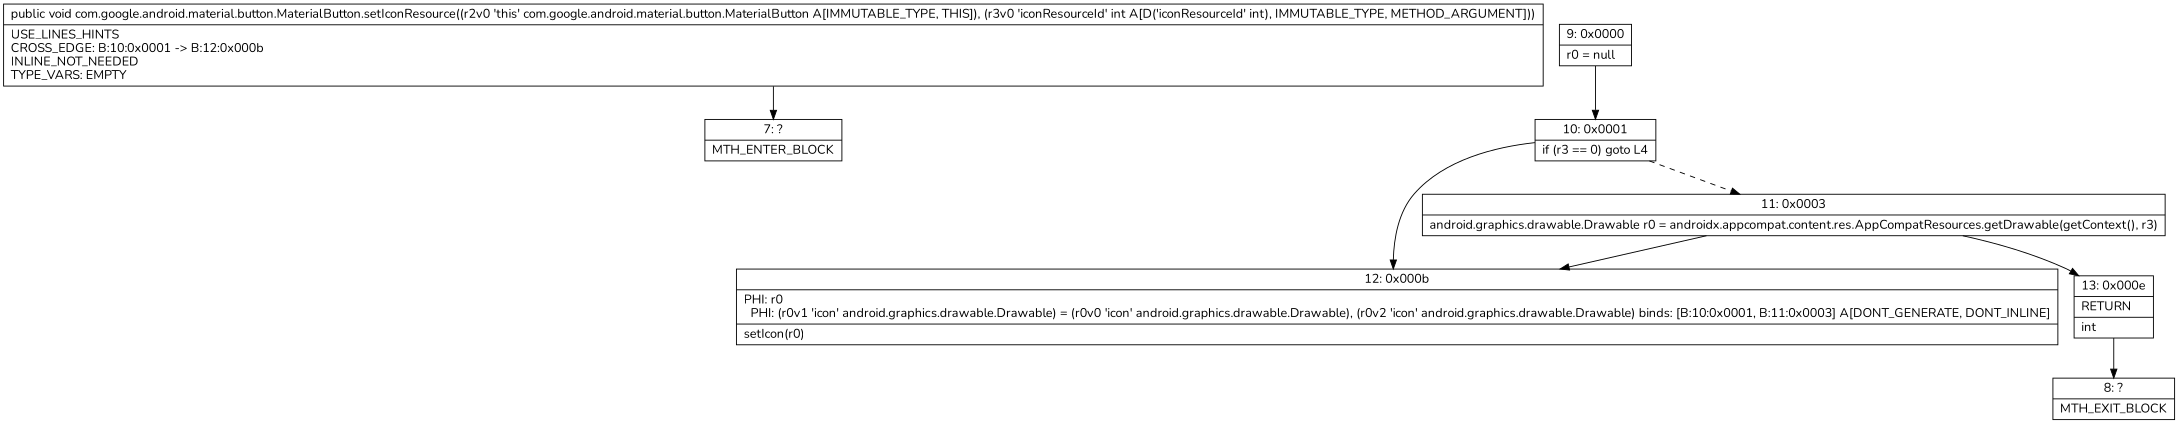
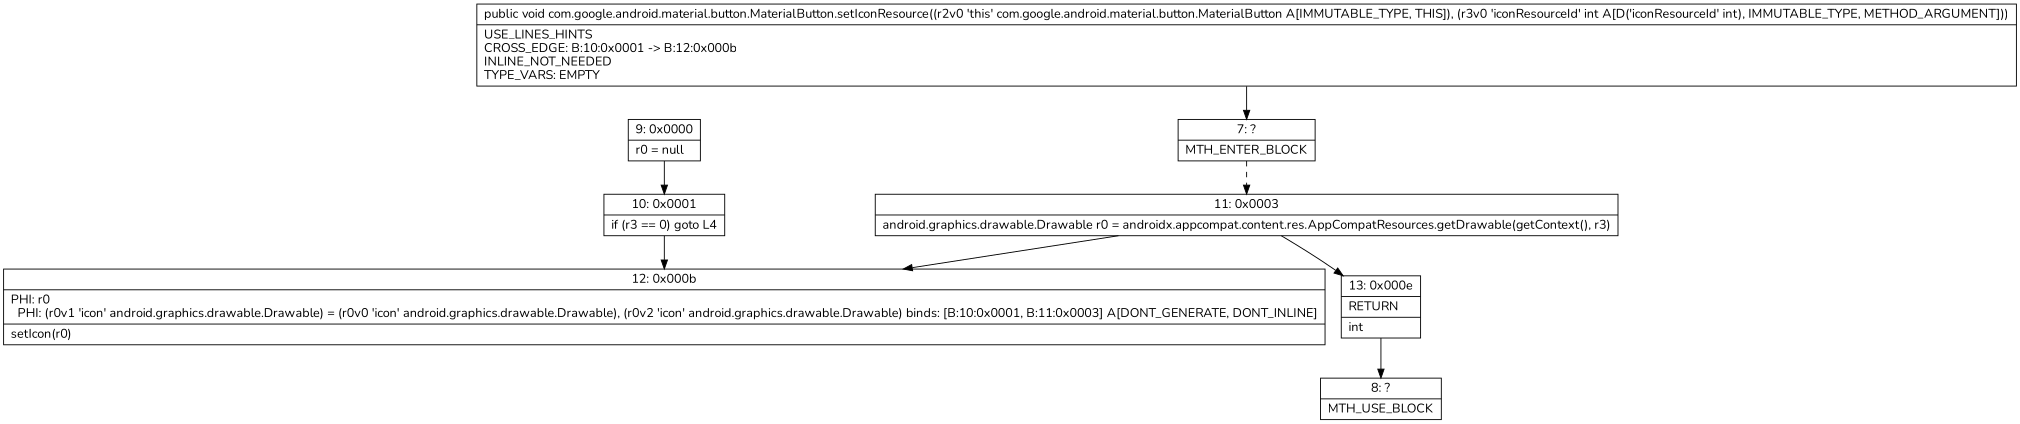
(1690, 176) -> (1247, 173)
(2114, 409) -> (1381, 409)
